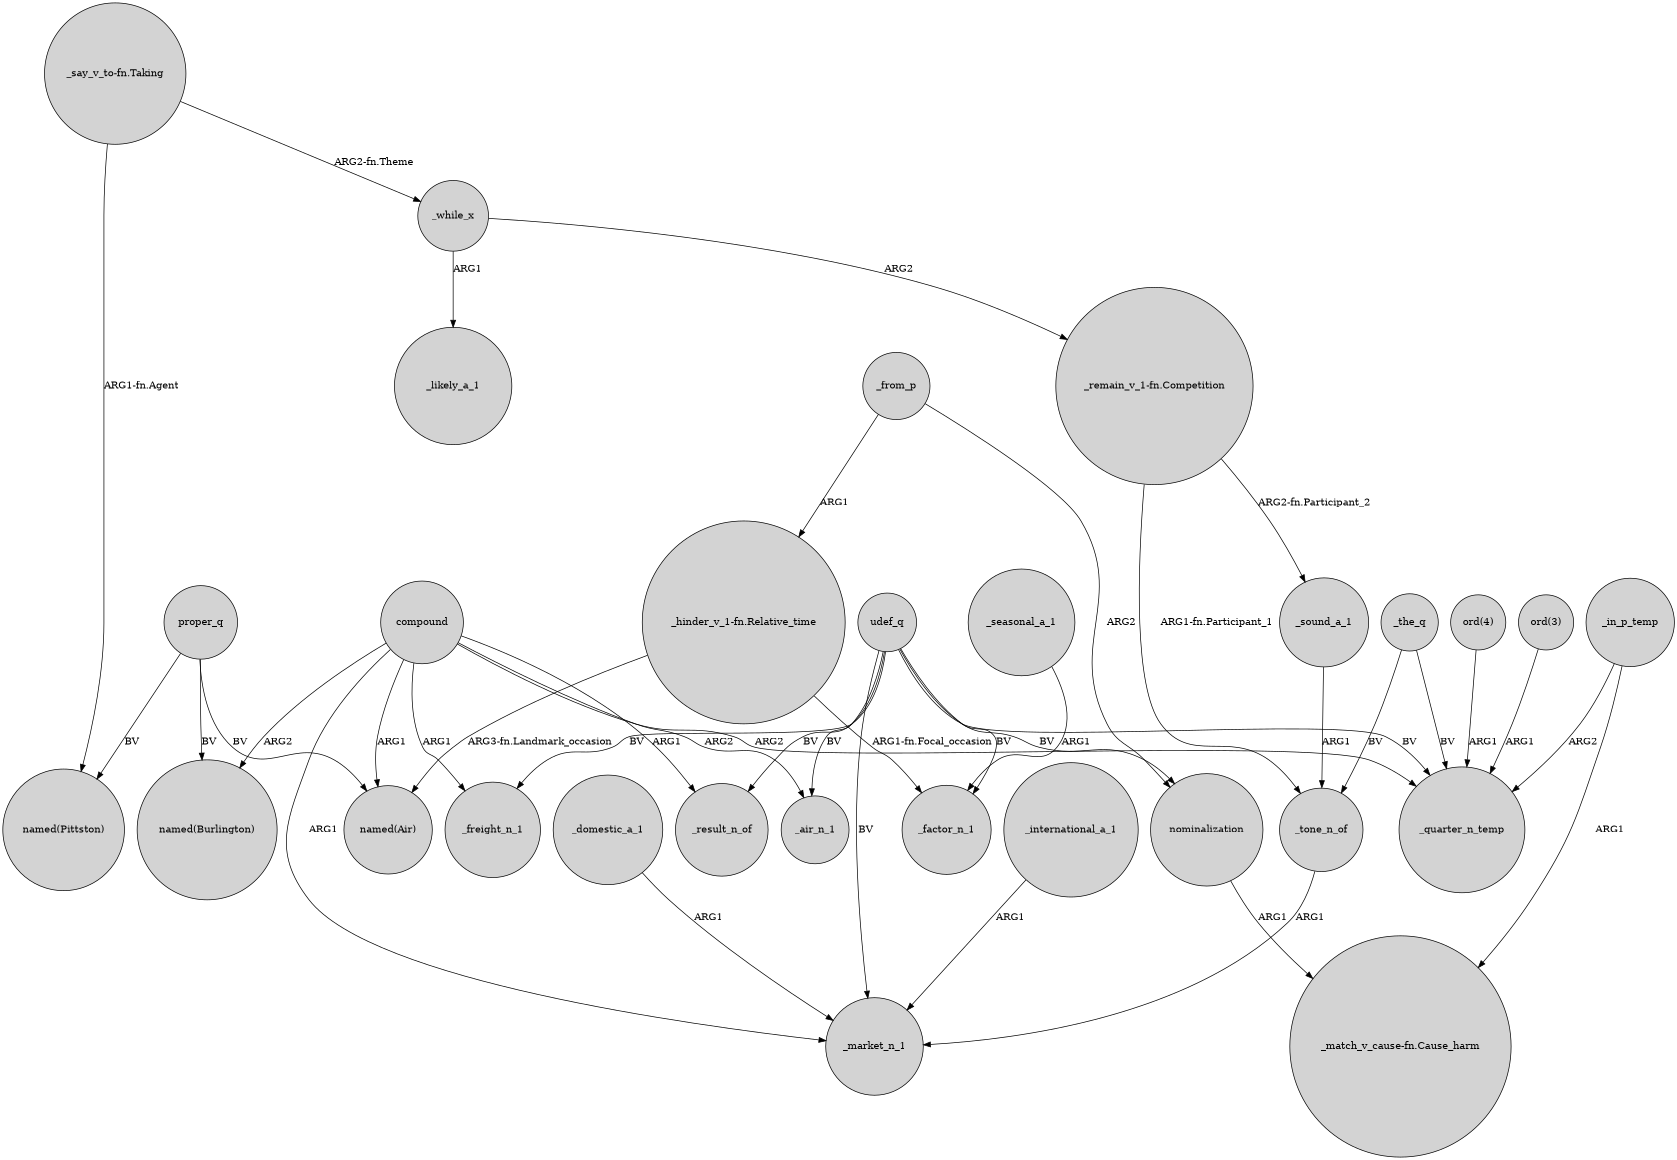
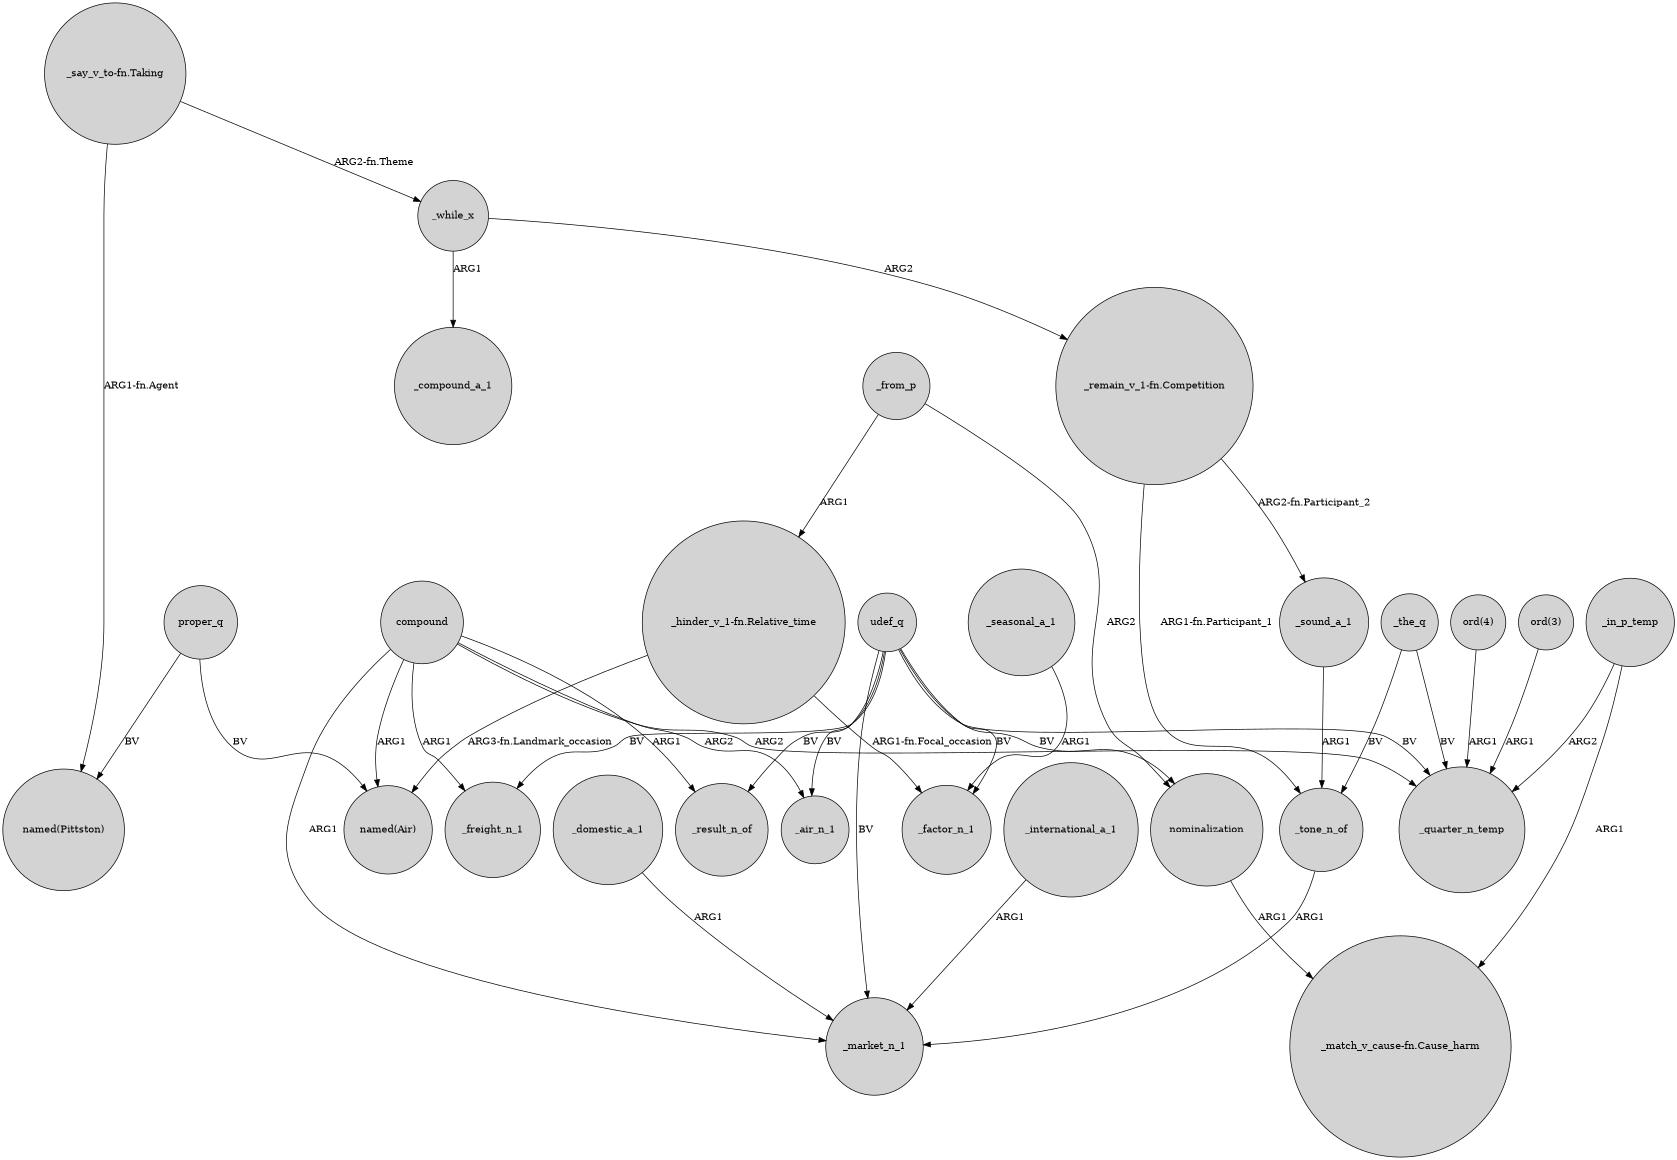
(453, 386) -> (453, 386)
(207, 830) -> none
